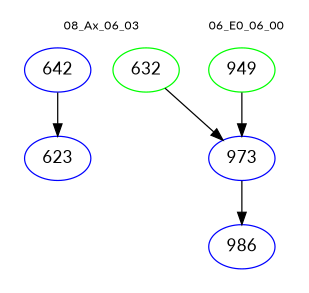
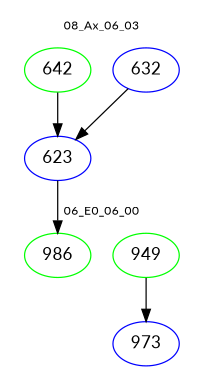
(58, 70) -> (58, 70)
(146, 70) -> (146, 70)
(181, 102) -> (106, 110)
(242, 197) -> (58, 208)
(242, 247) -> (58, 255)
